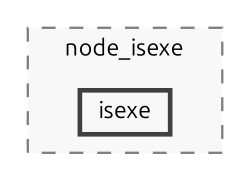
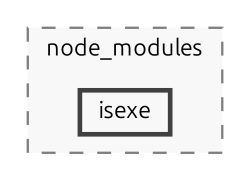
(125, 50) -> (125, 50)
